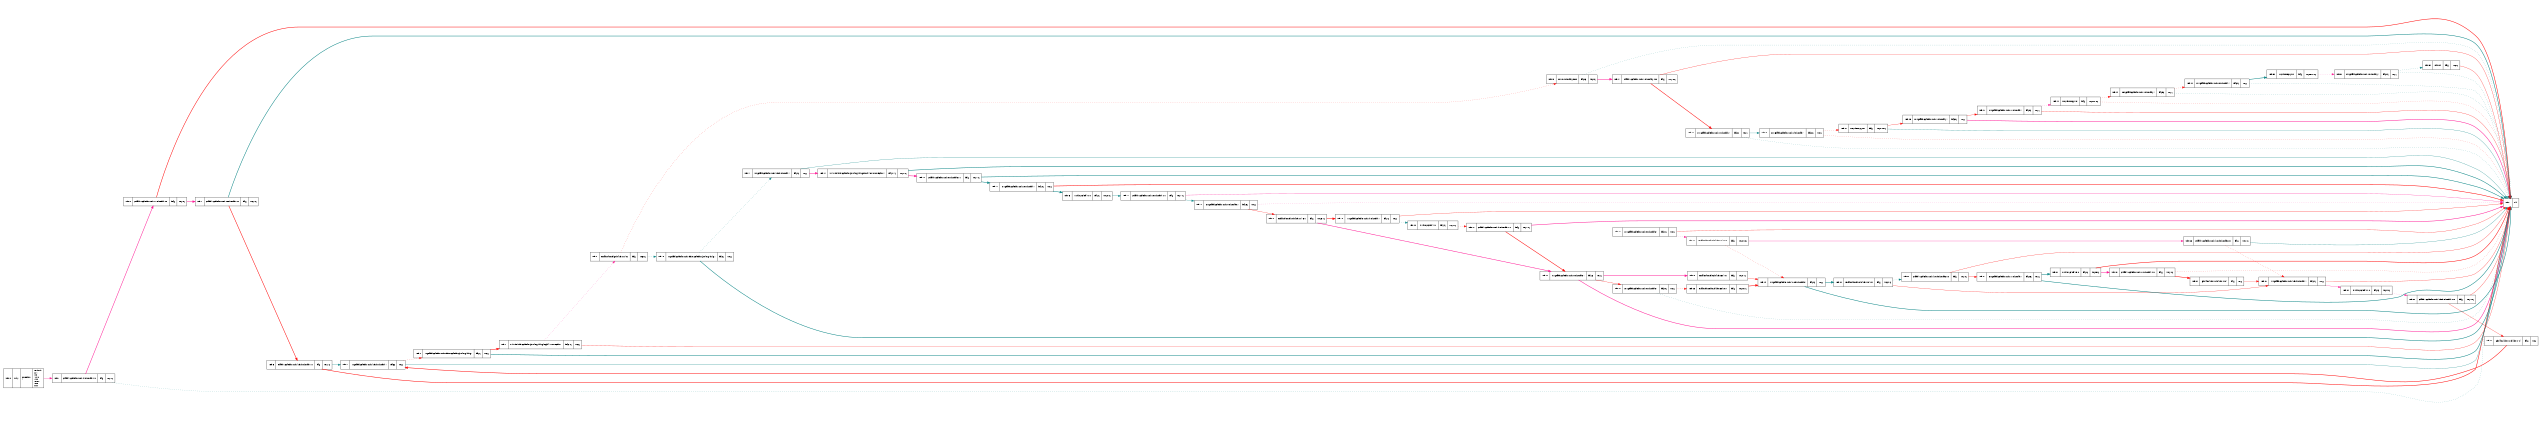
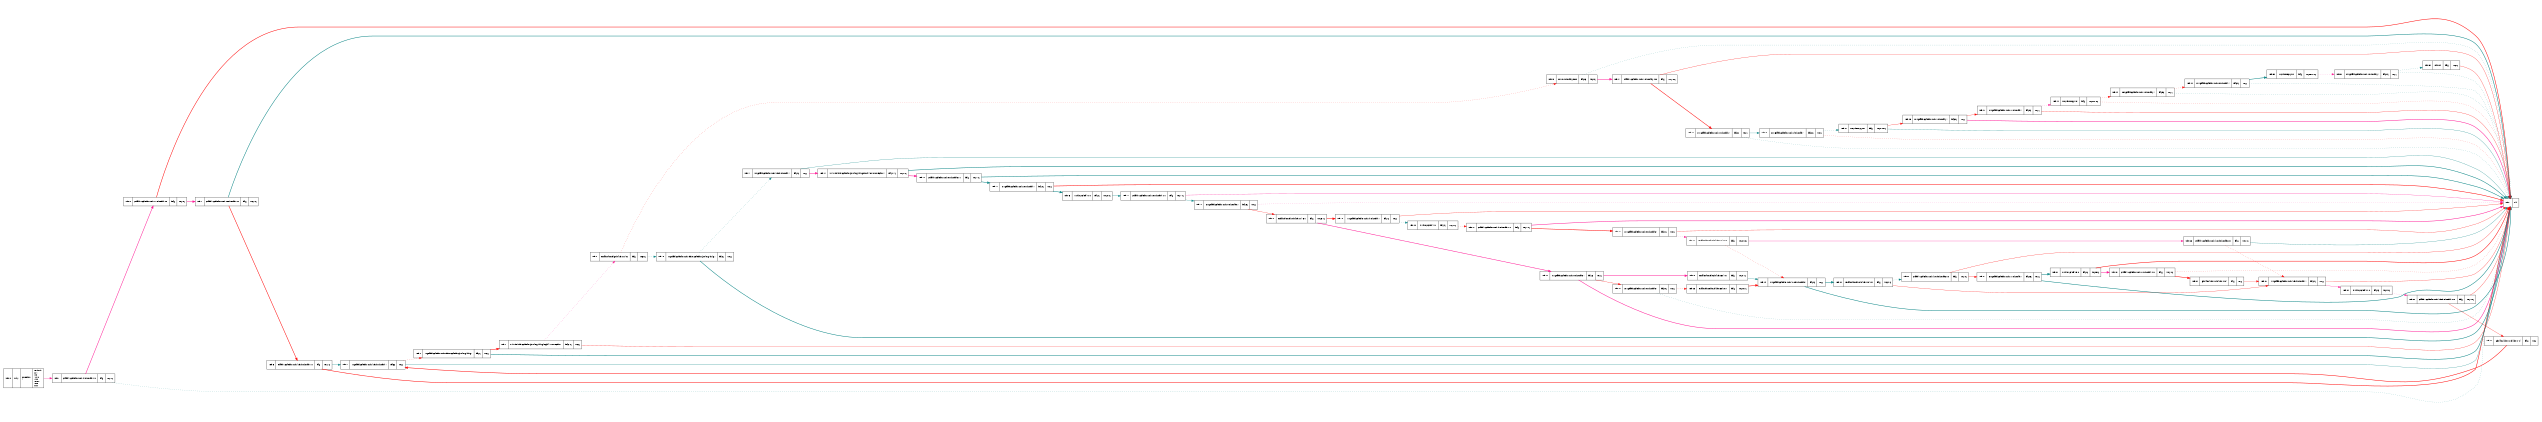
(1830, 131) -> (1830, 131)
(1534, 251) -> (1571, 230)
(1752, 279) -> (1752, 279)
